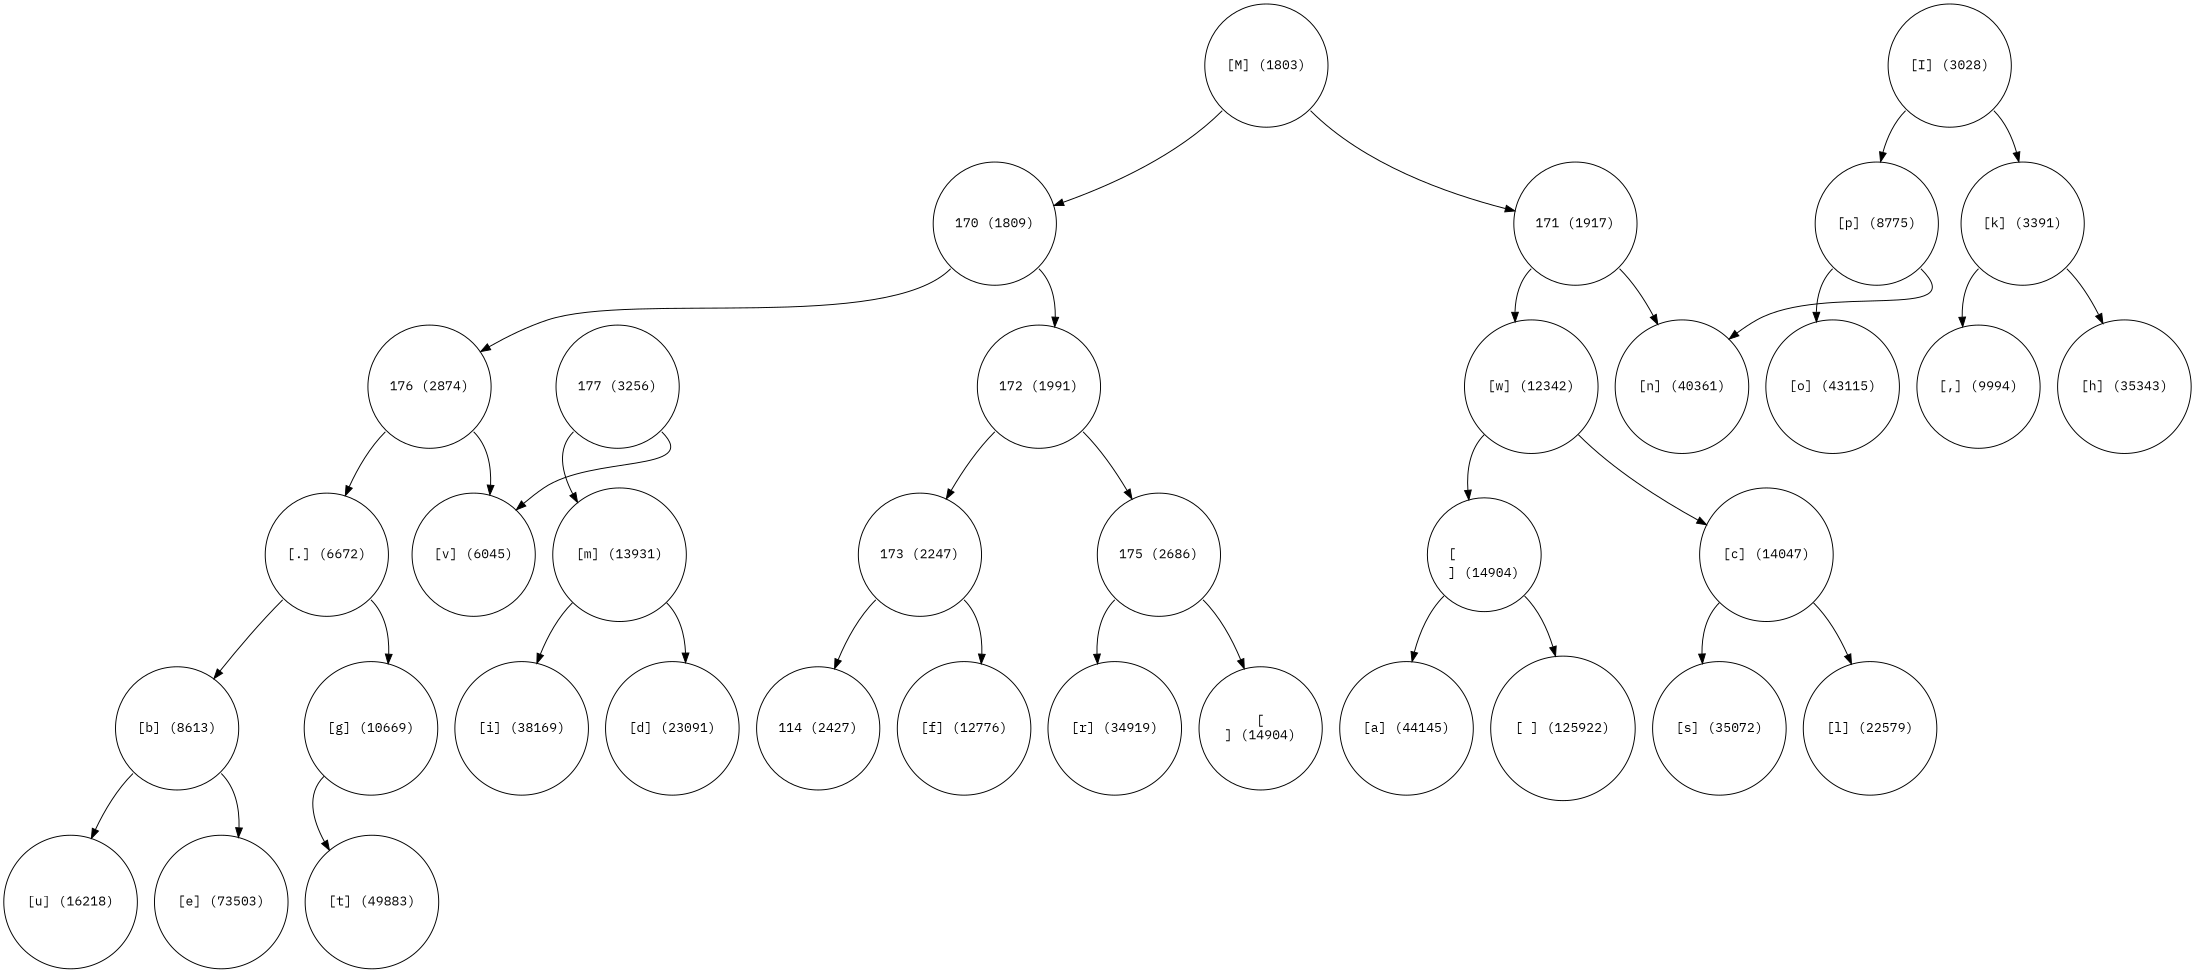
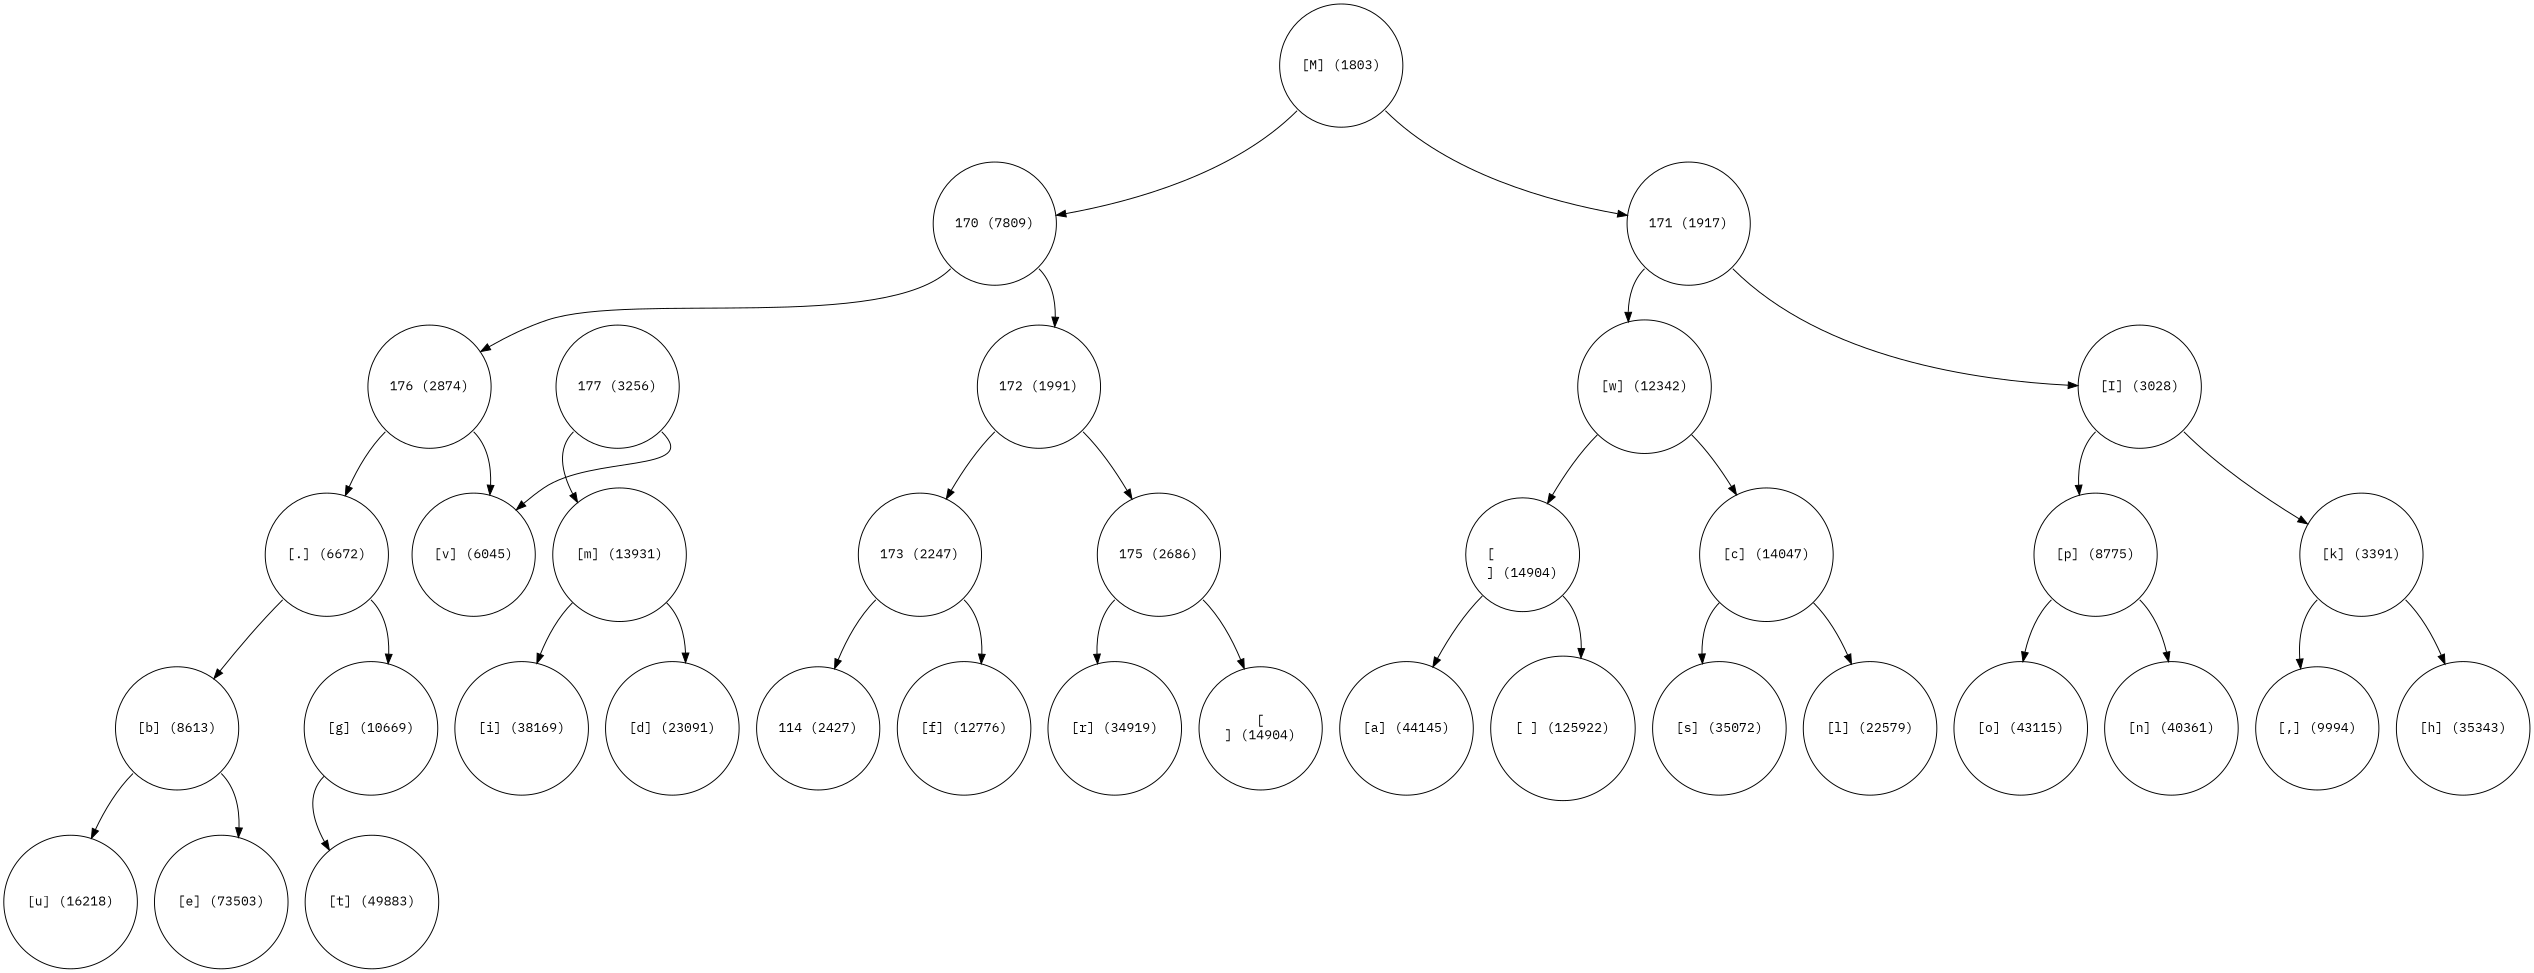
(995, 224) -> (995, 224)
(1638, 291) -> (1890, 356)
